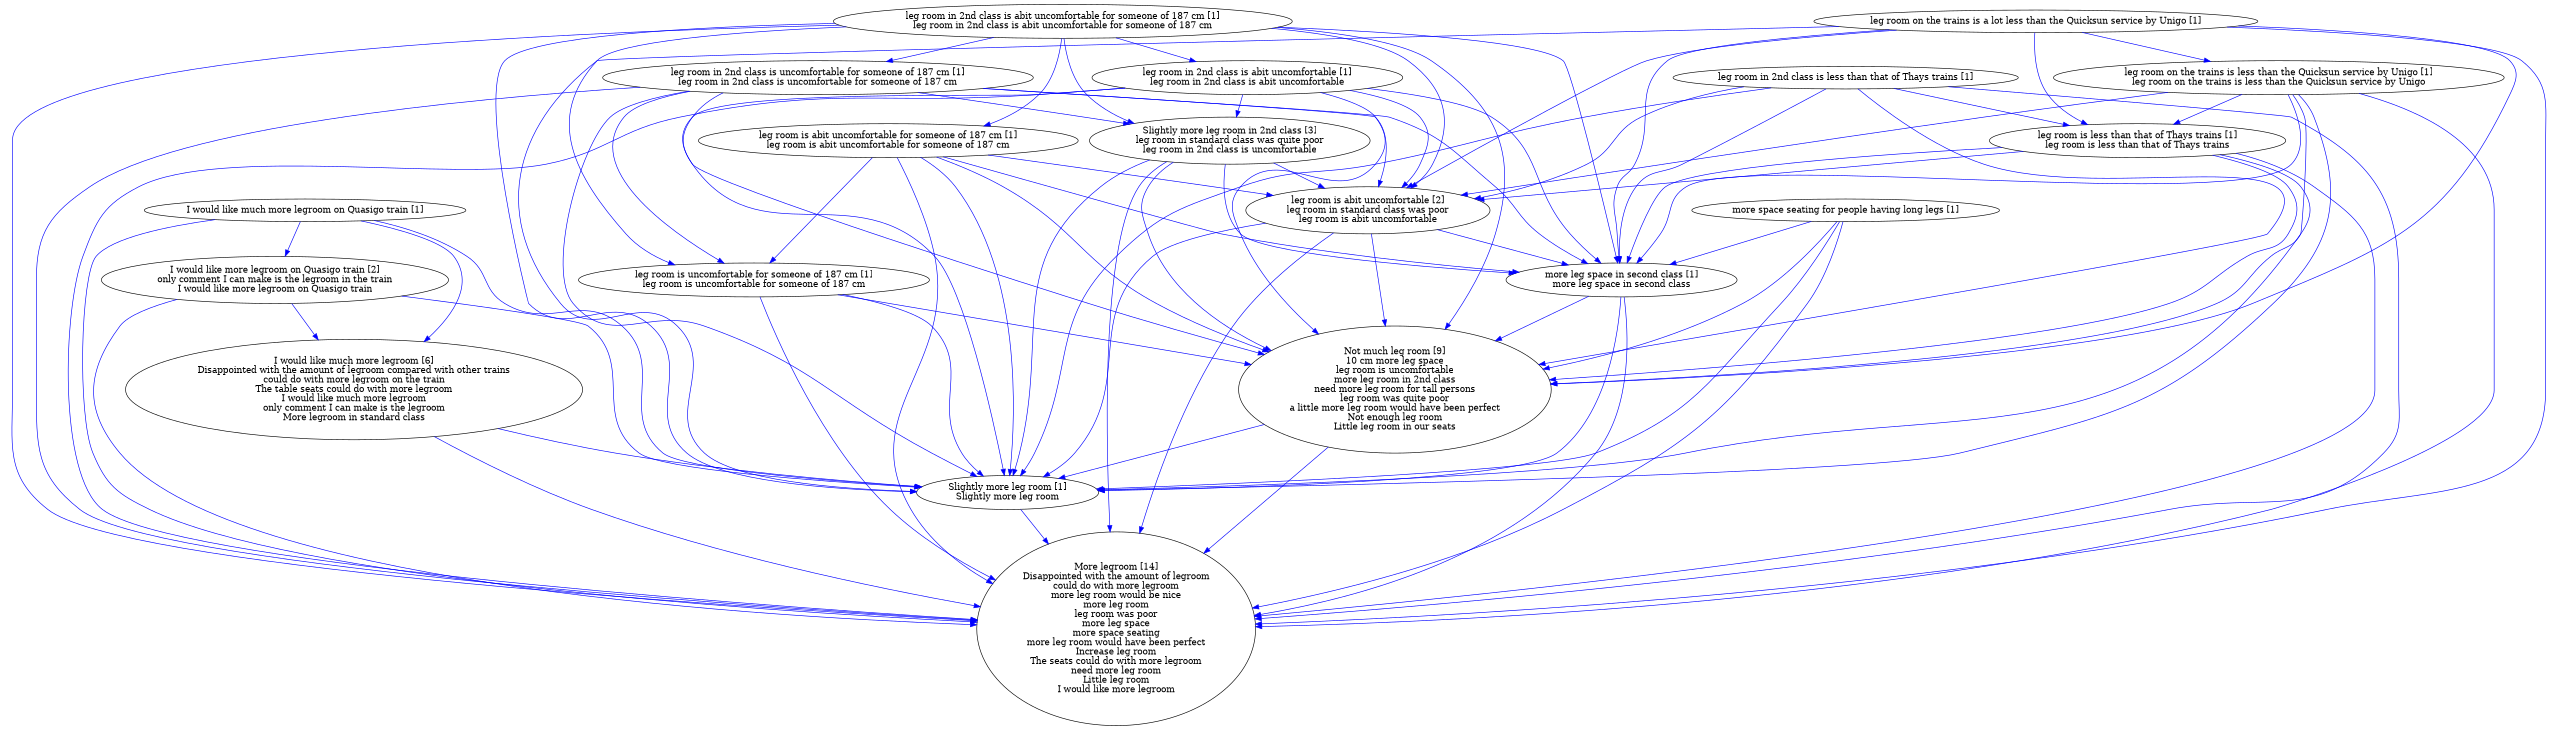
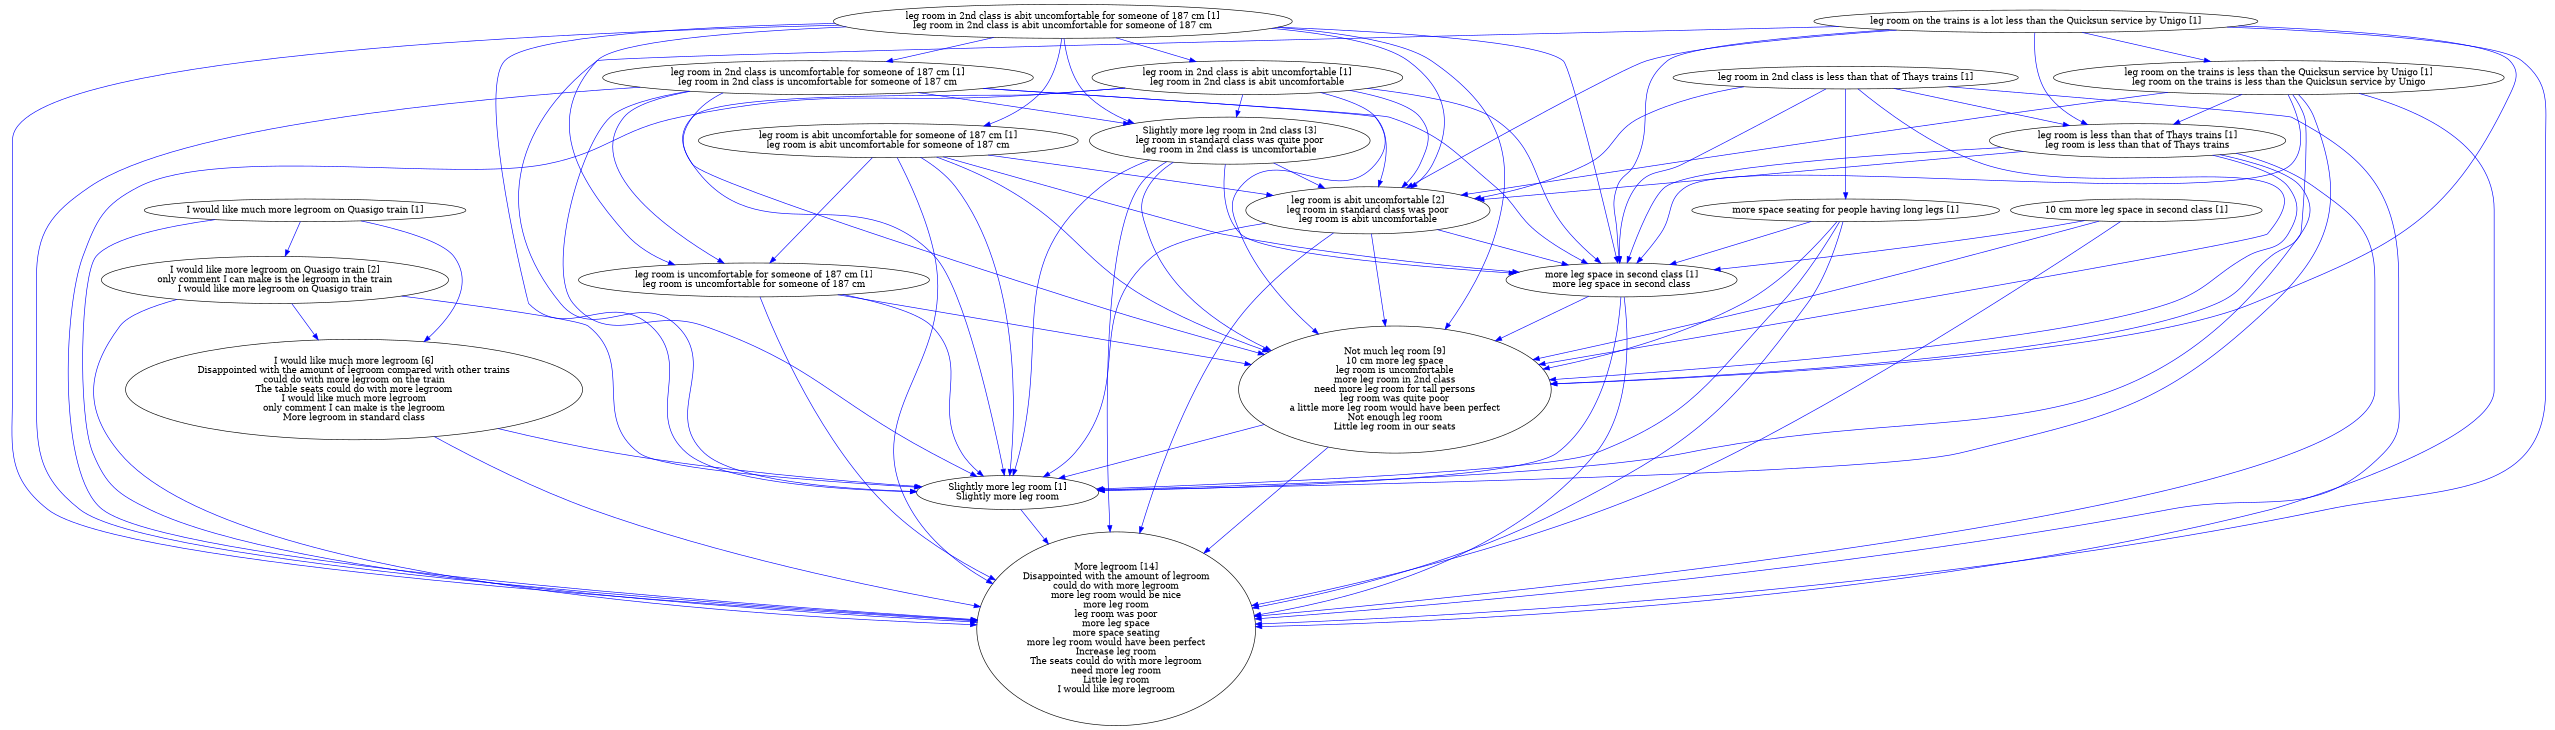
(1319, 171) -> (1846, 143)
none -> (2136, 210)
(642, 375) -> none
